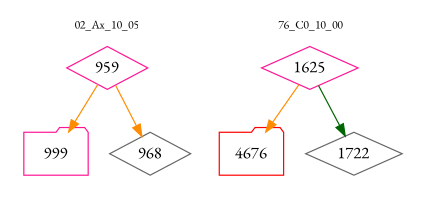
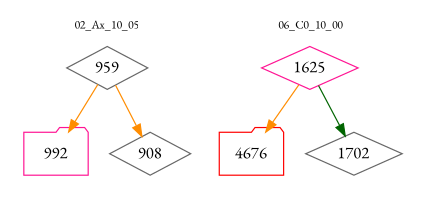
(311, 26) -> (311, 26)
(107, 68) -> (107, 68)
(56, 154) -> (56, 154)
(150, 154) -> (150, 154)
(354, 154) -> (354, 154)
